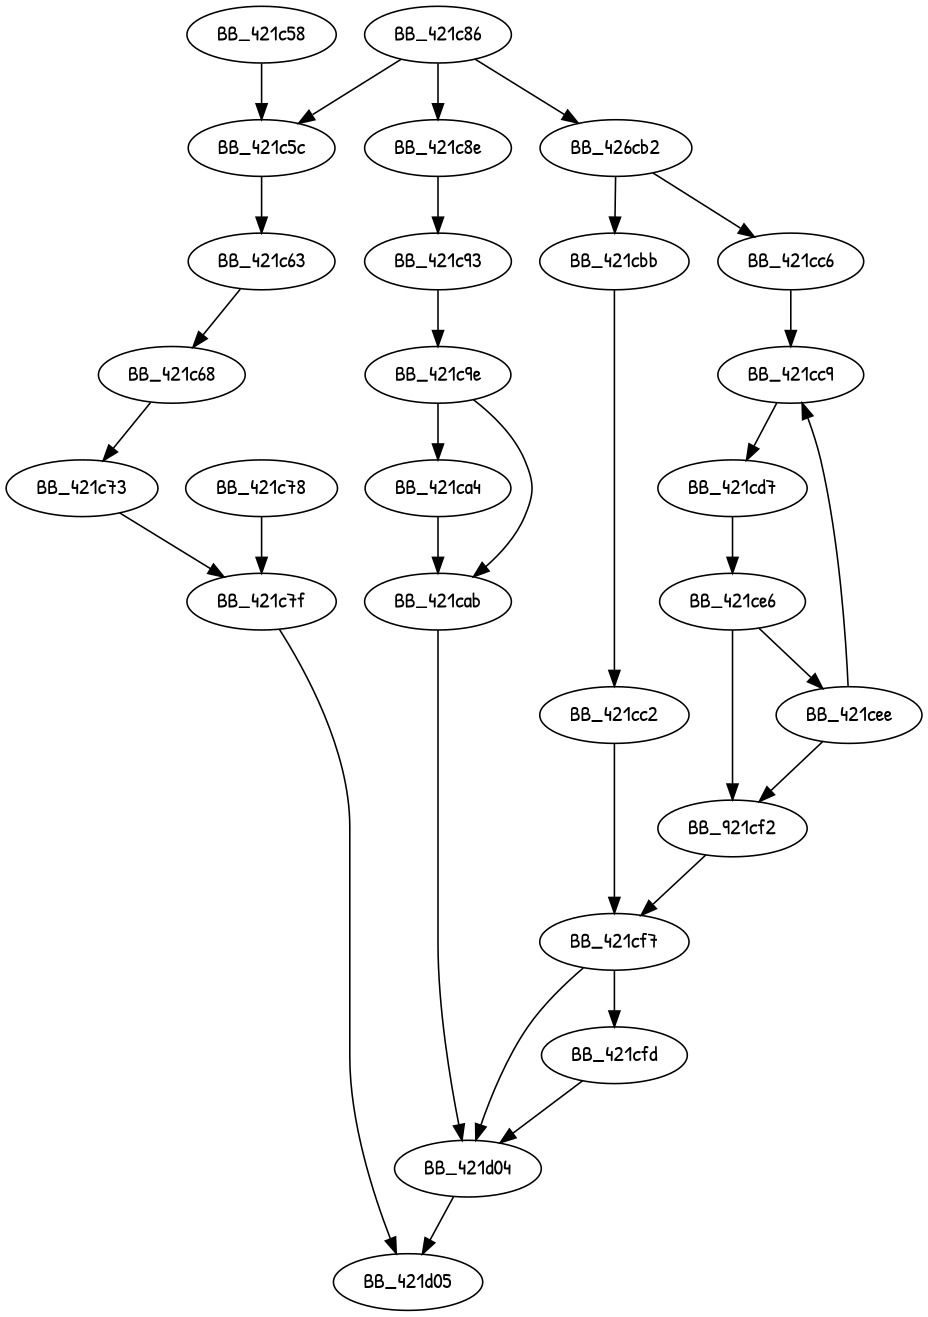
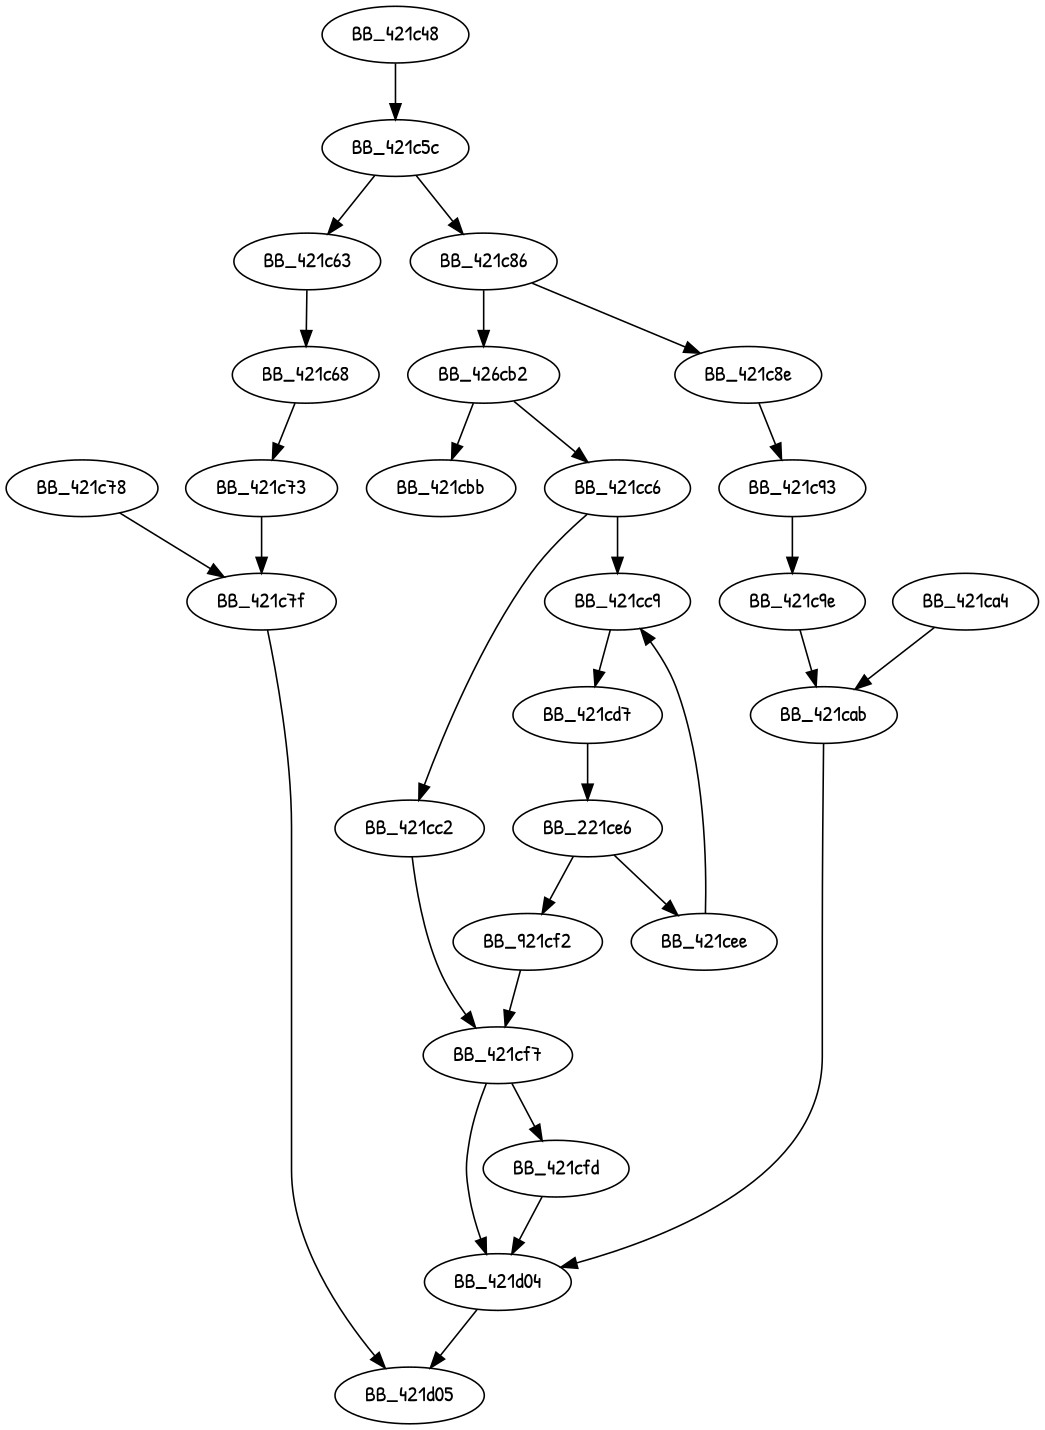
(262, 35) -> (395, 35)
(357, 87) -> (435, 199)
(438, 424) -> none
(614, 480) -> (490, 640)
(733, 602) -> (588, 828)
(797, 766) -> none
